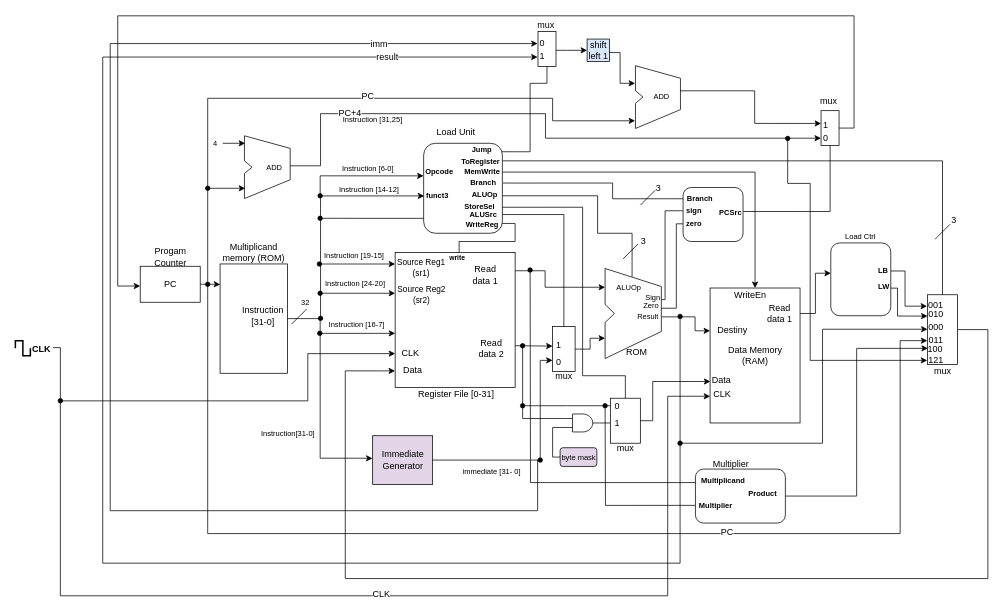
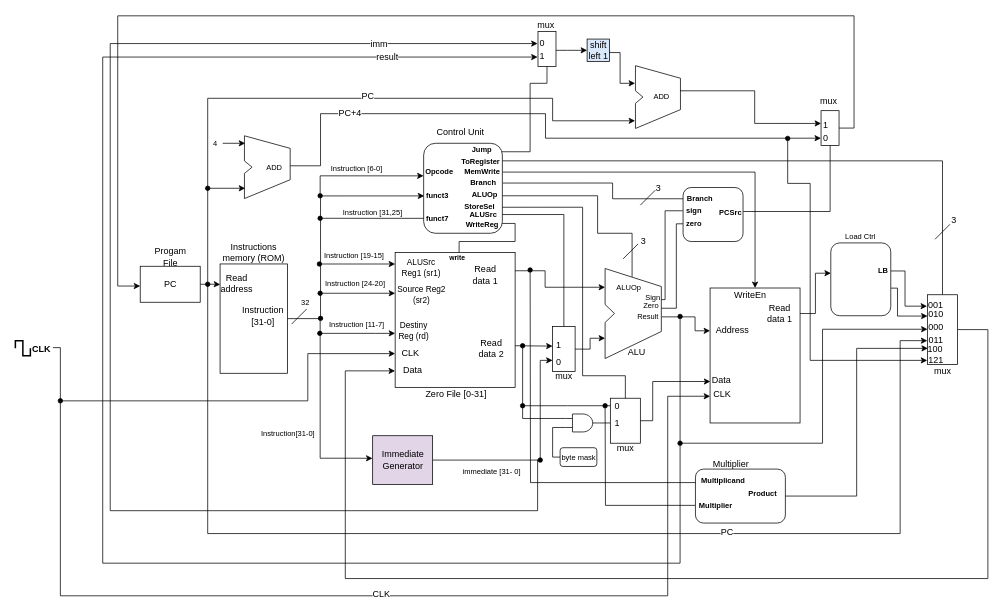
(368, 119) -> (368, 213)
(457, 133) -> (464, 133)
(368, 168) -> (357, 168)
(369, 189) -> none
none -> (437, 219)
(254, 252) -> (254, 252)
(171, 257) -> (171, 257)
(422, 267) -> (422, 267)
none -> (237, 283)
(884, 284) -> none
(357, 324) -> (357, 324)
none -> (414, 330)
(733, 330) -> (733, 330)
(637, 353) -> (637, 353)
(755, 356) -> none
(456, 395) -> (456, 395)
(579, 457) -> (579, 457)
